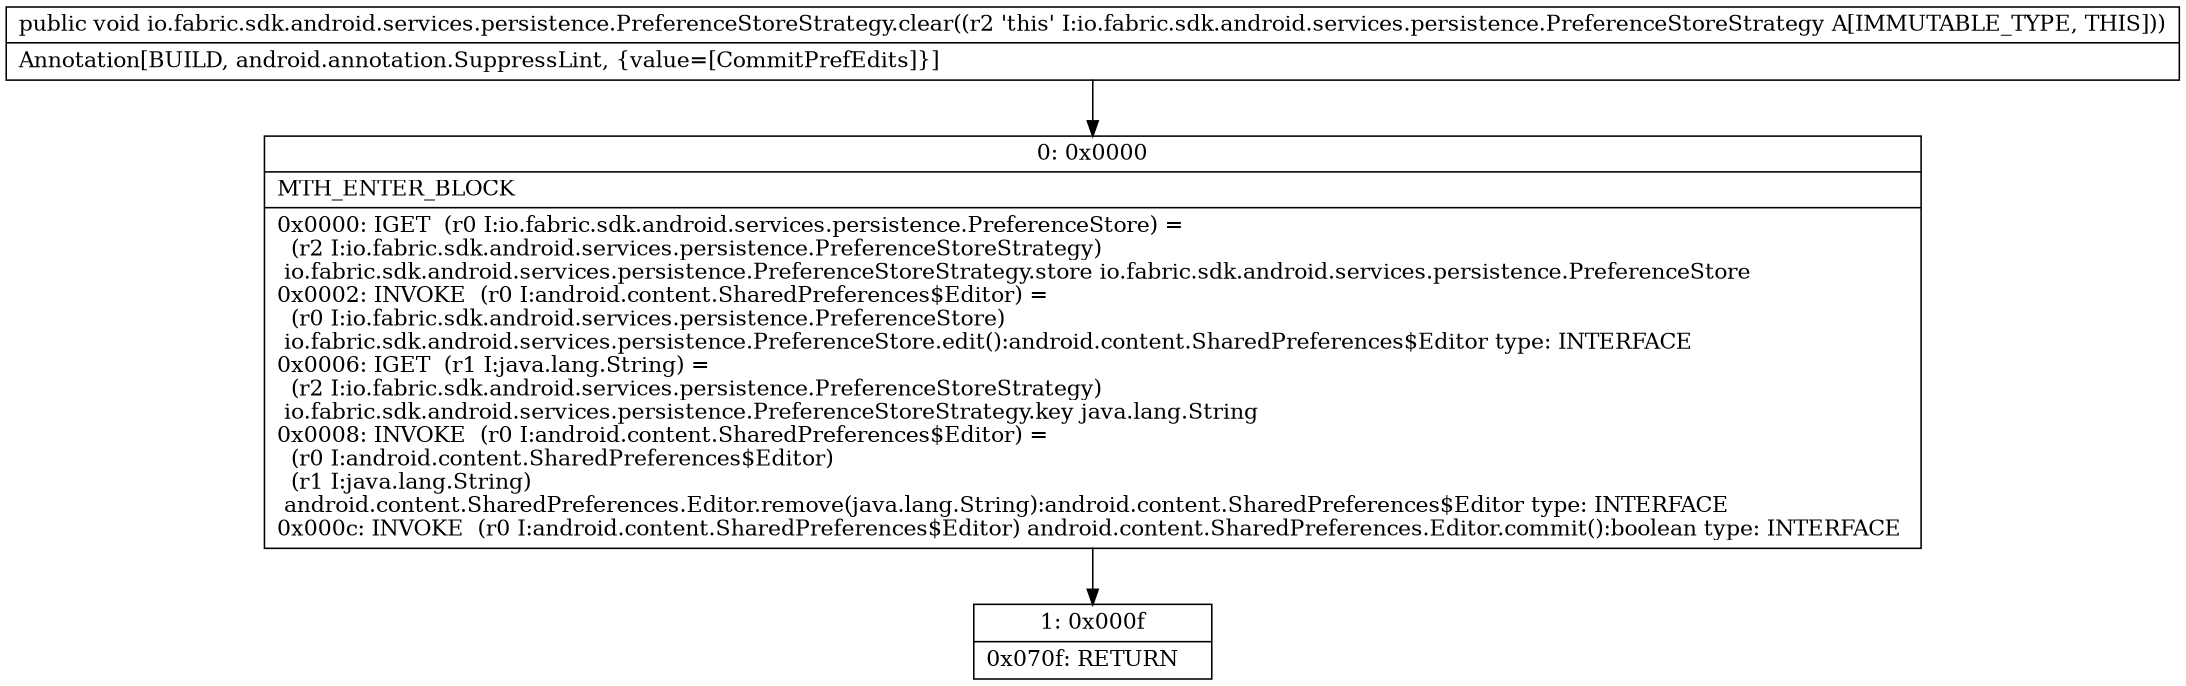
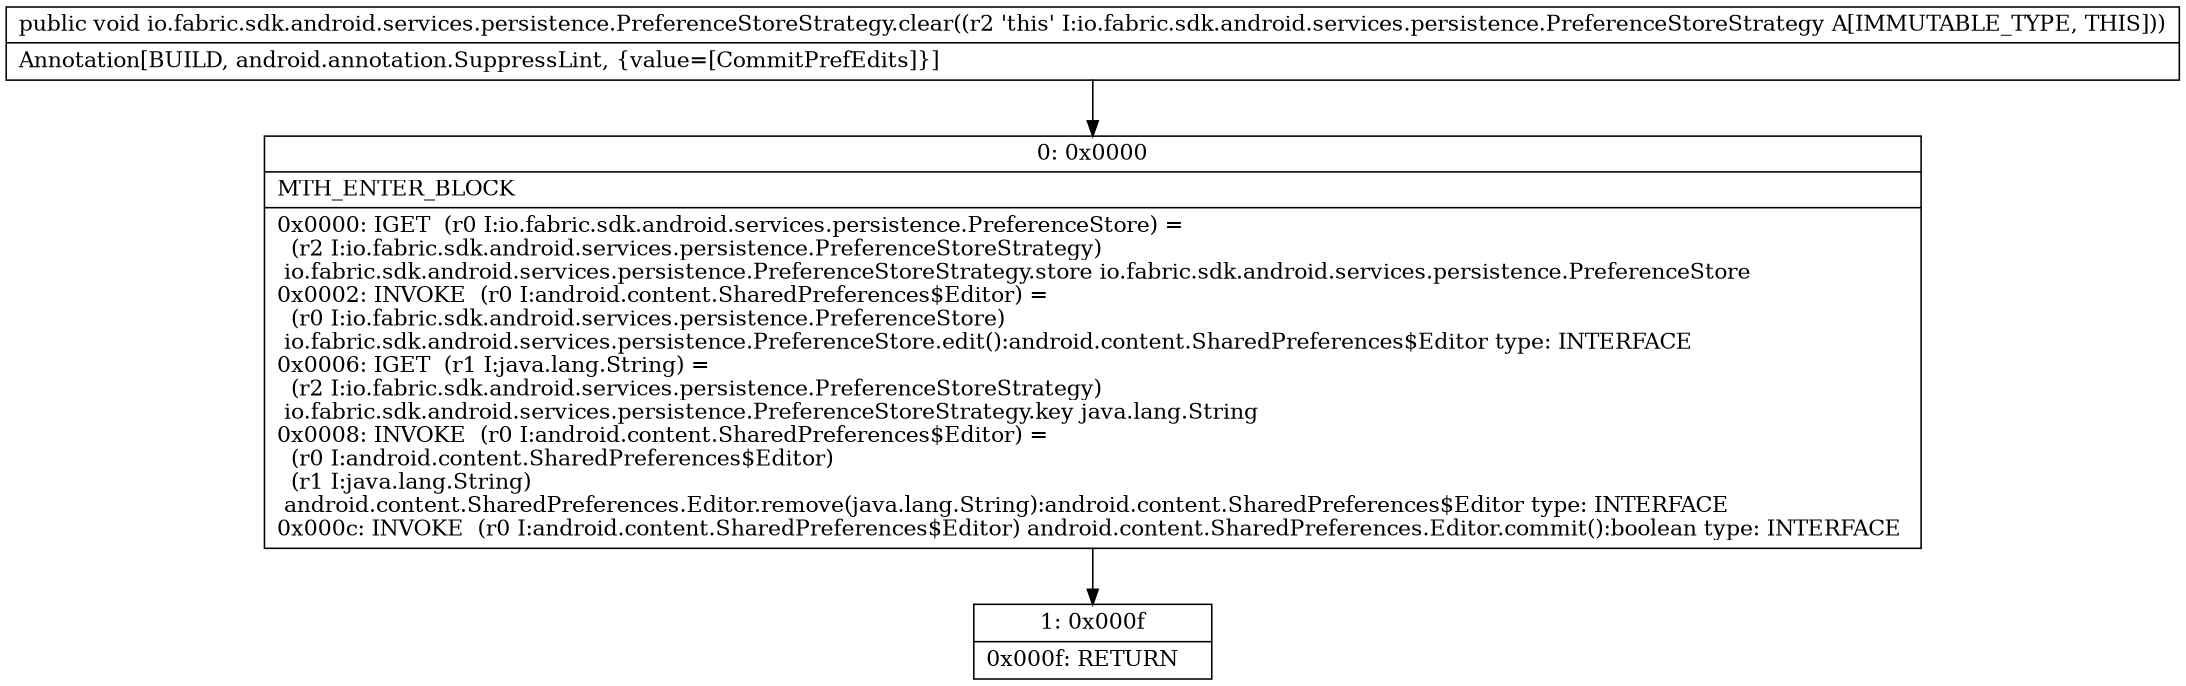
(1093, 660) -> (1093, 660)
